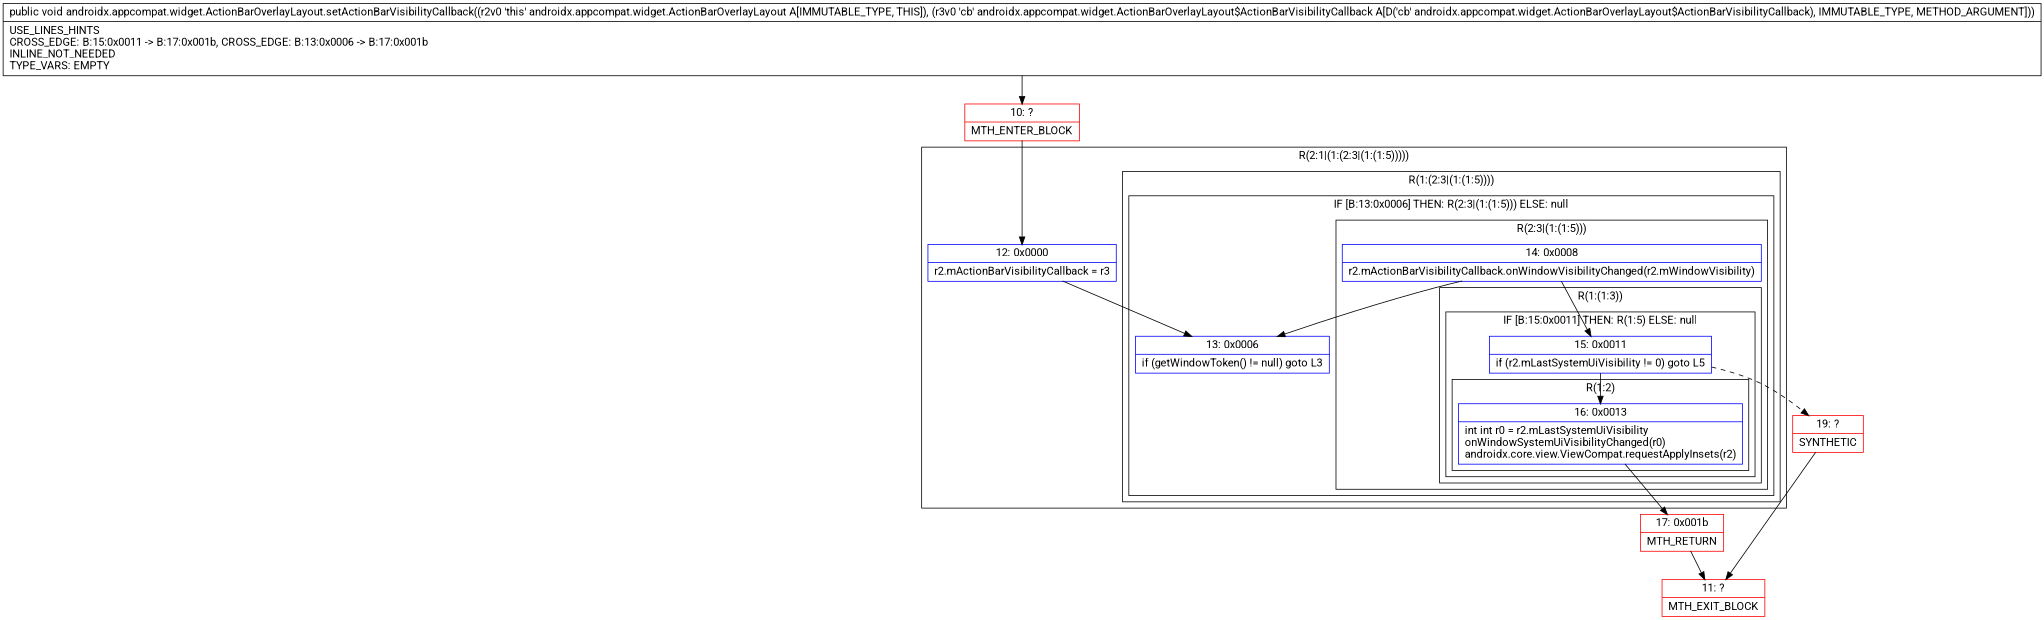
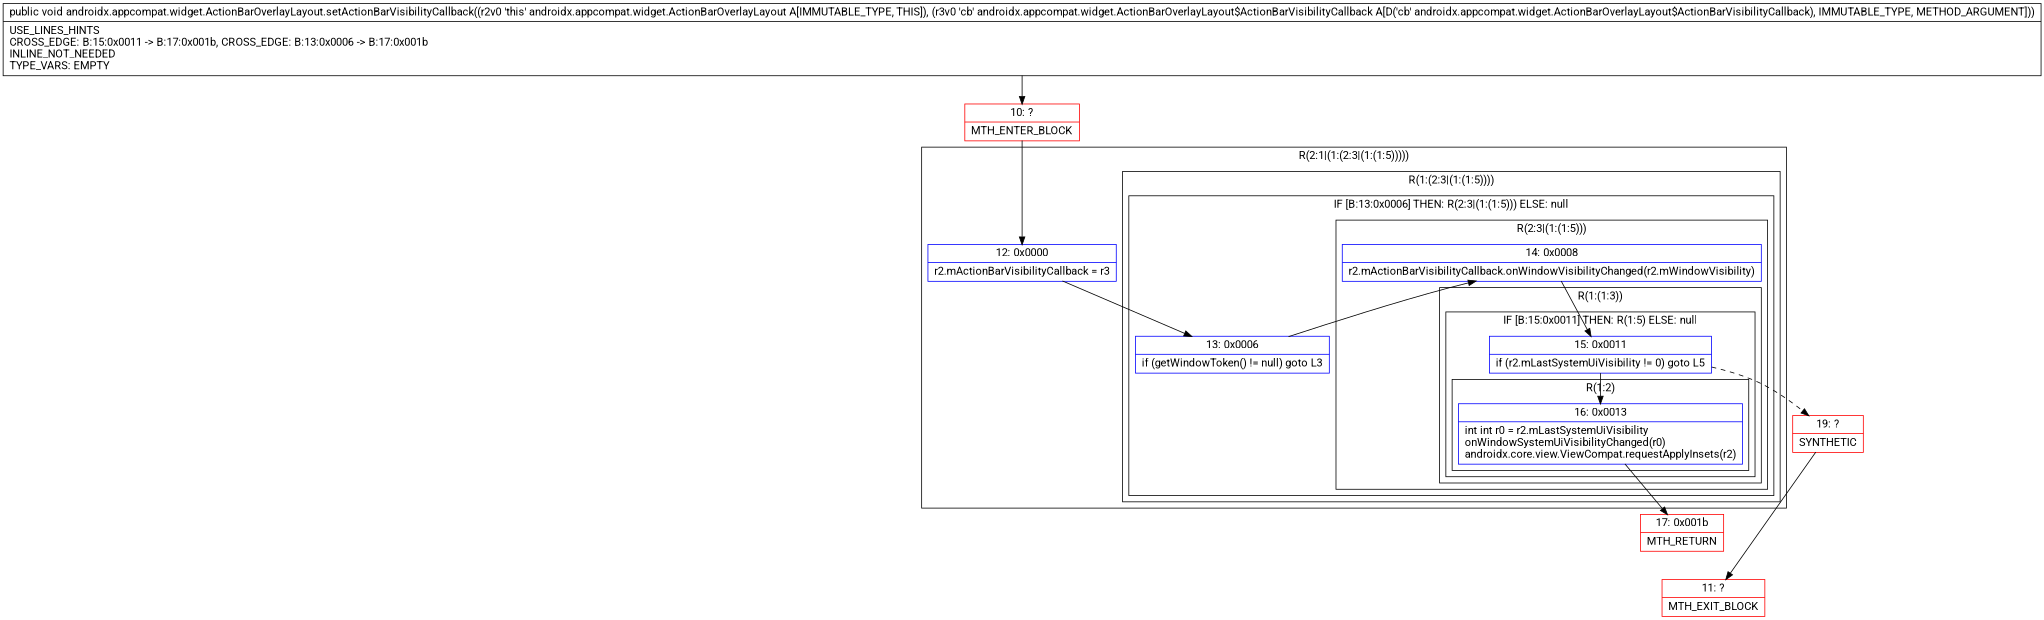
(1373, 306) -> (1378, 308)
(1696, 562) -> none
